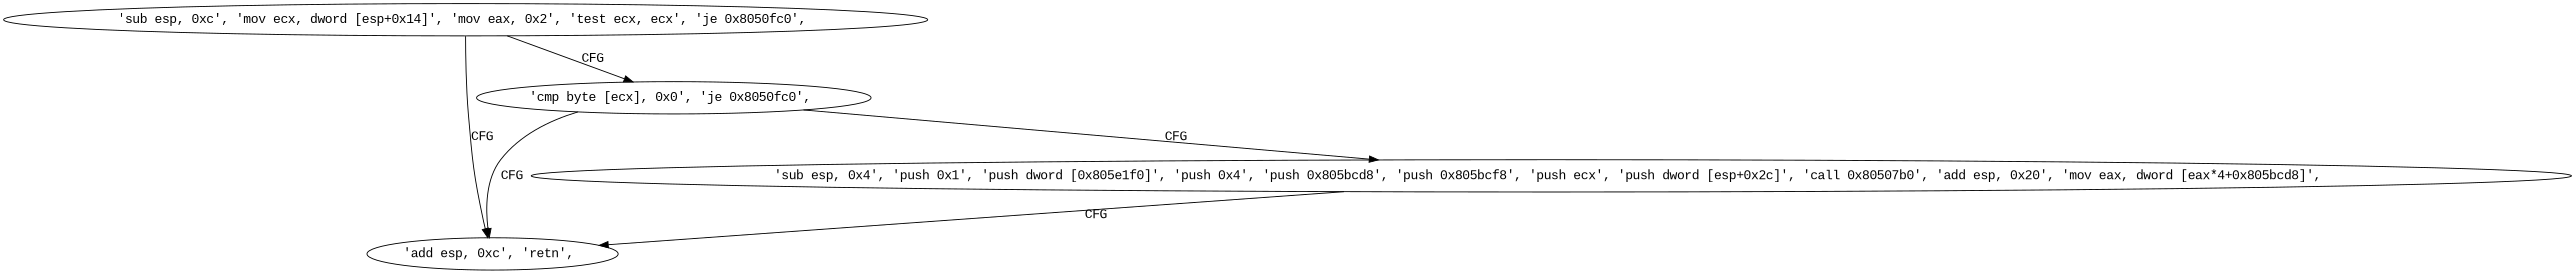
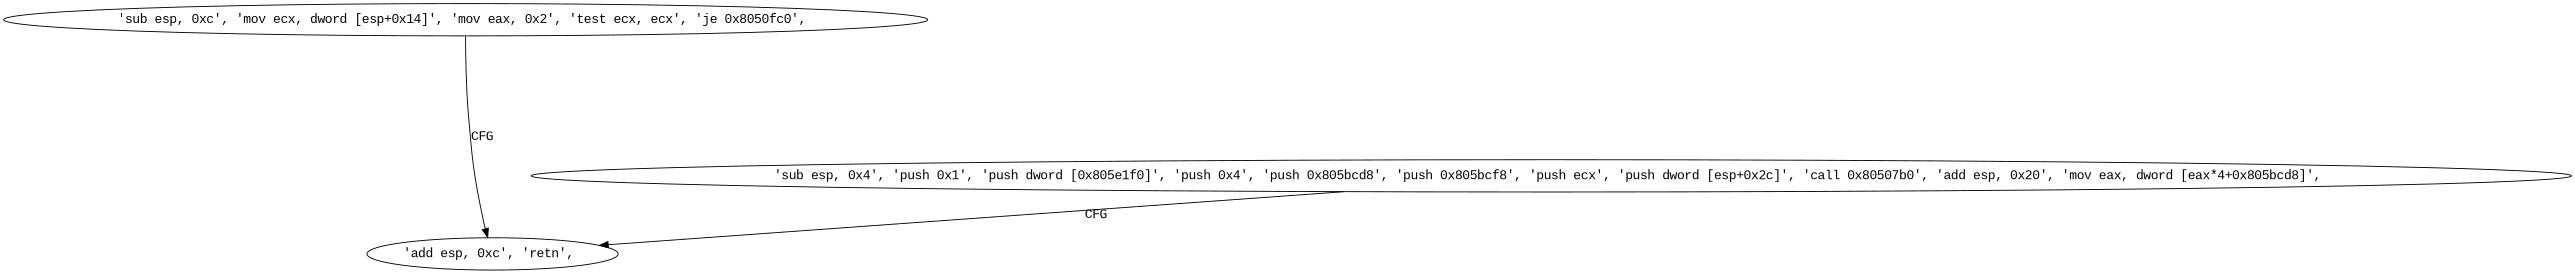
(674, 98) -> none
